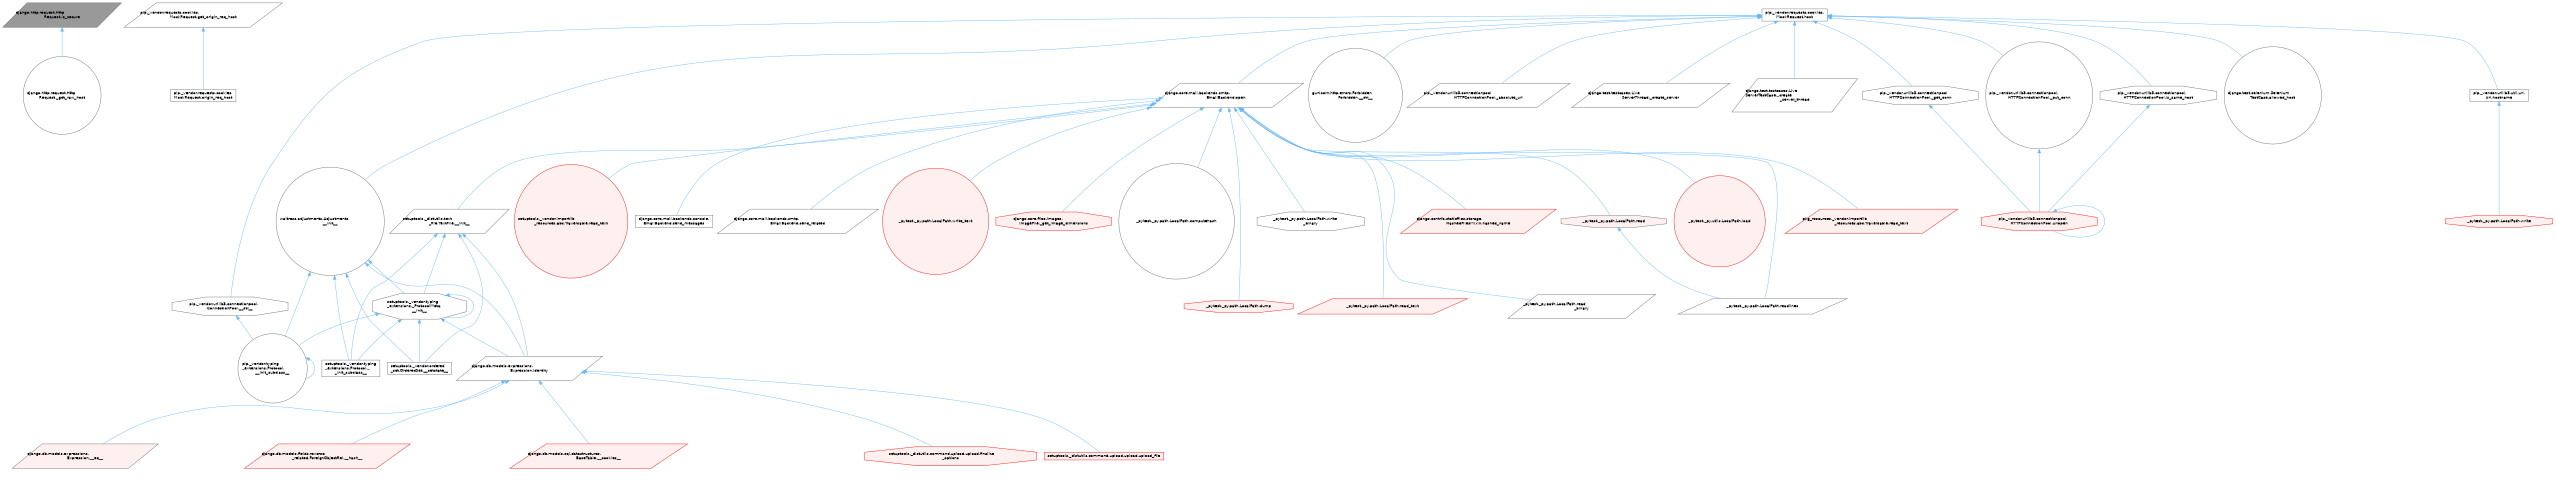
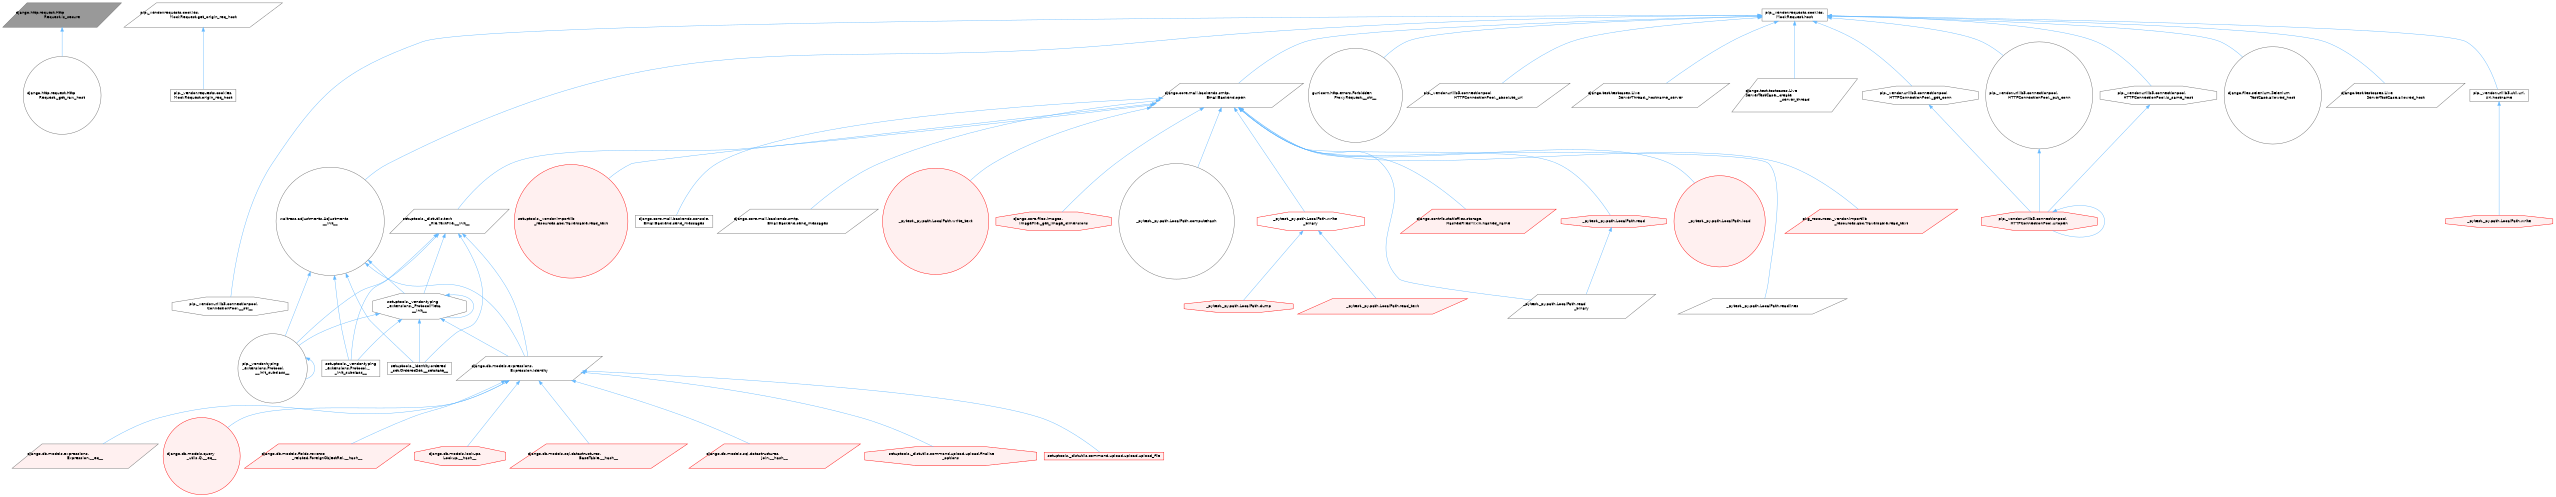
(1355, 95) -> (1355, 95)
(1651, 95) -> (1651, 95)
(2273, 95) -> (2273, 95)
none -> (2396, 95)
(1367, 163) -> (1349, 266)
(1240, 206) -> (1272, 267)
(798, 221) -> (798, 221)
(1311, 221) -> (1311, 221)
(1614, 221) -> (1614, 221)
(1720, 221) -> (1720, 221)
(1664, 275) -> (1598, 263)
(246, 329) -> (366, 289)
(419, 368) -> (419, 368)
none -> (202, 456)
none -> (460, 456)
(599, 456) -> (599, 456)
none -> (775, 456)
